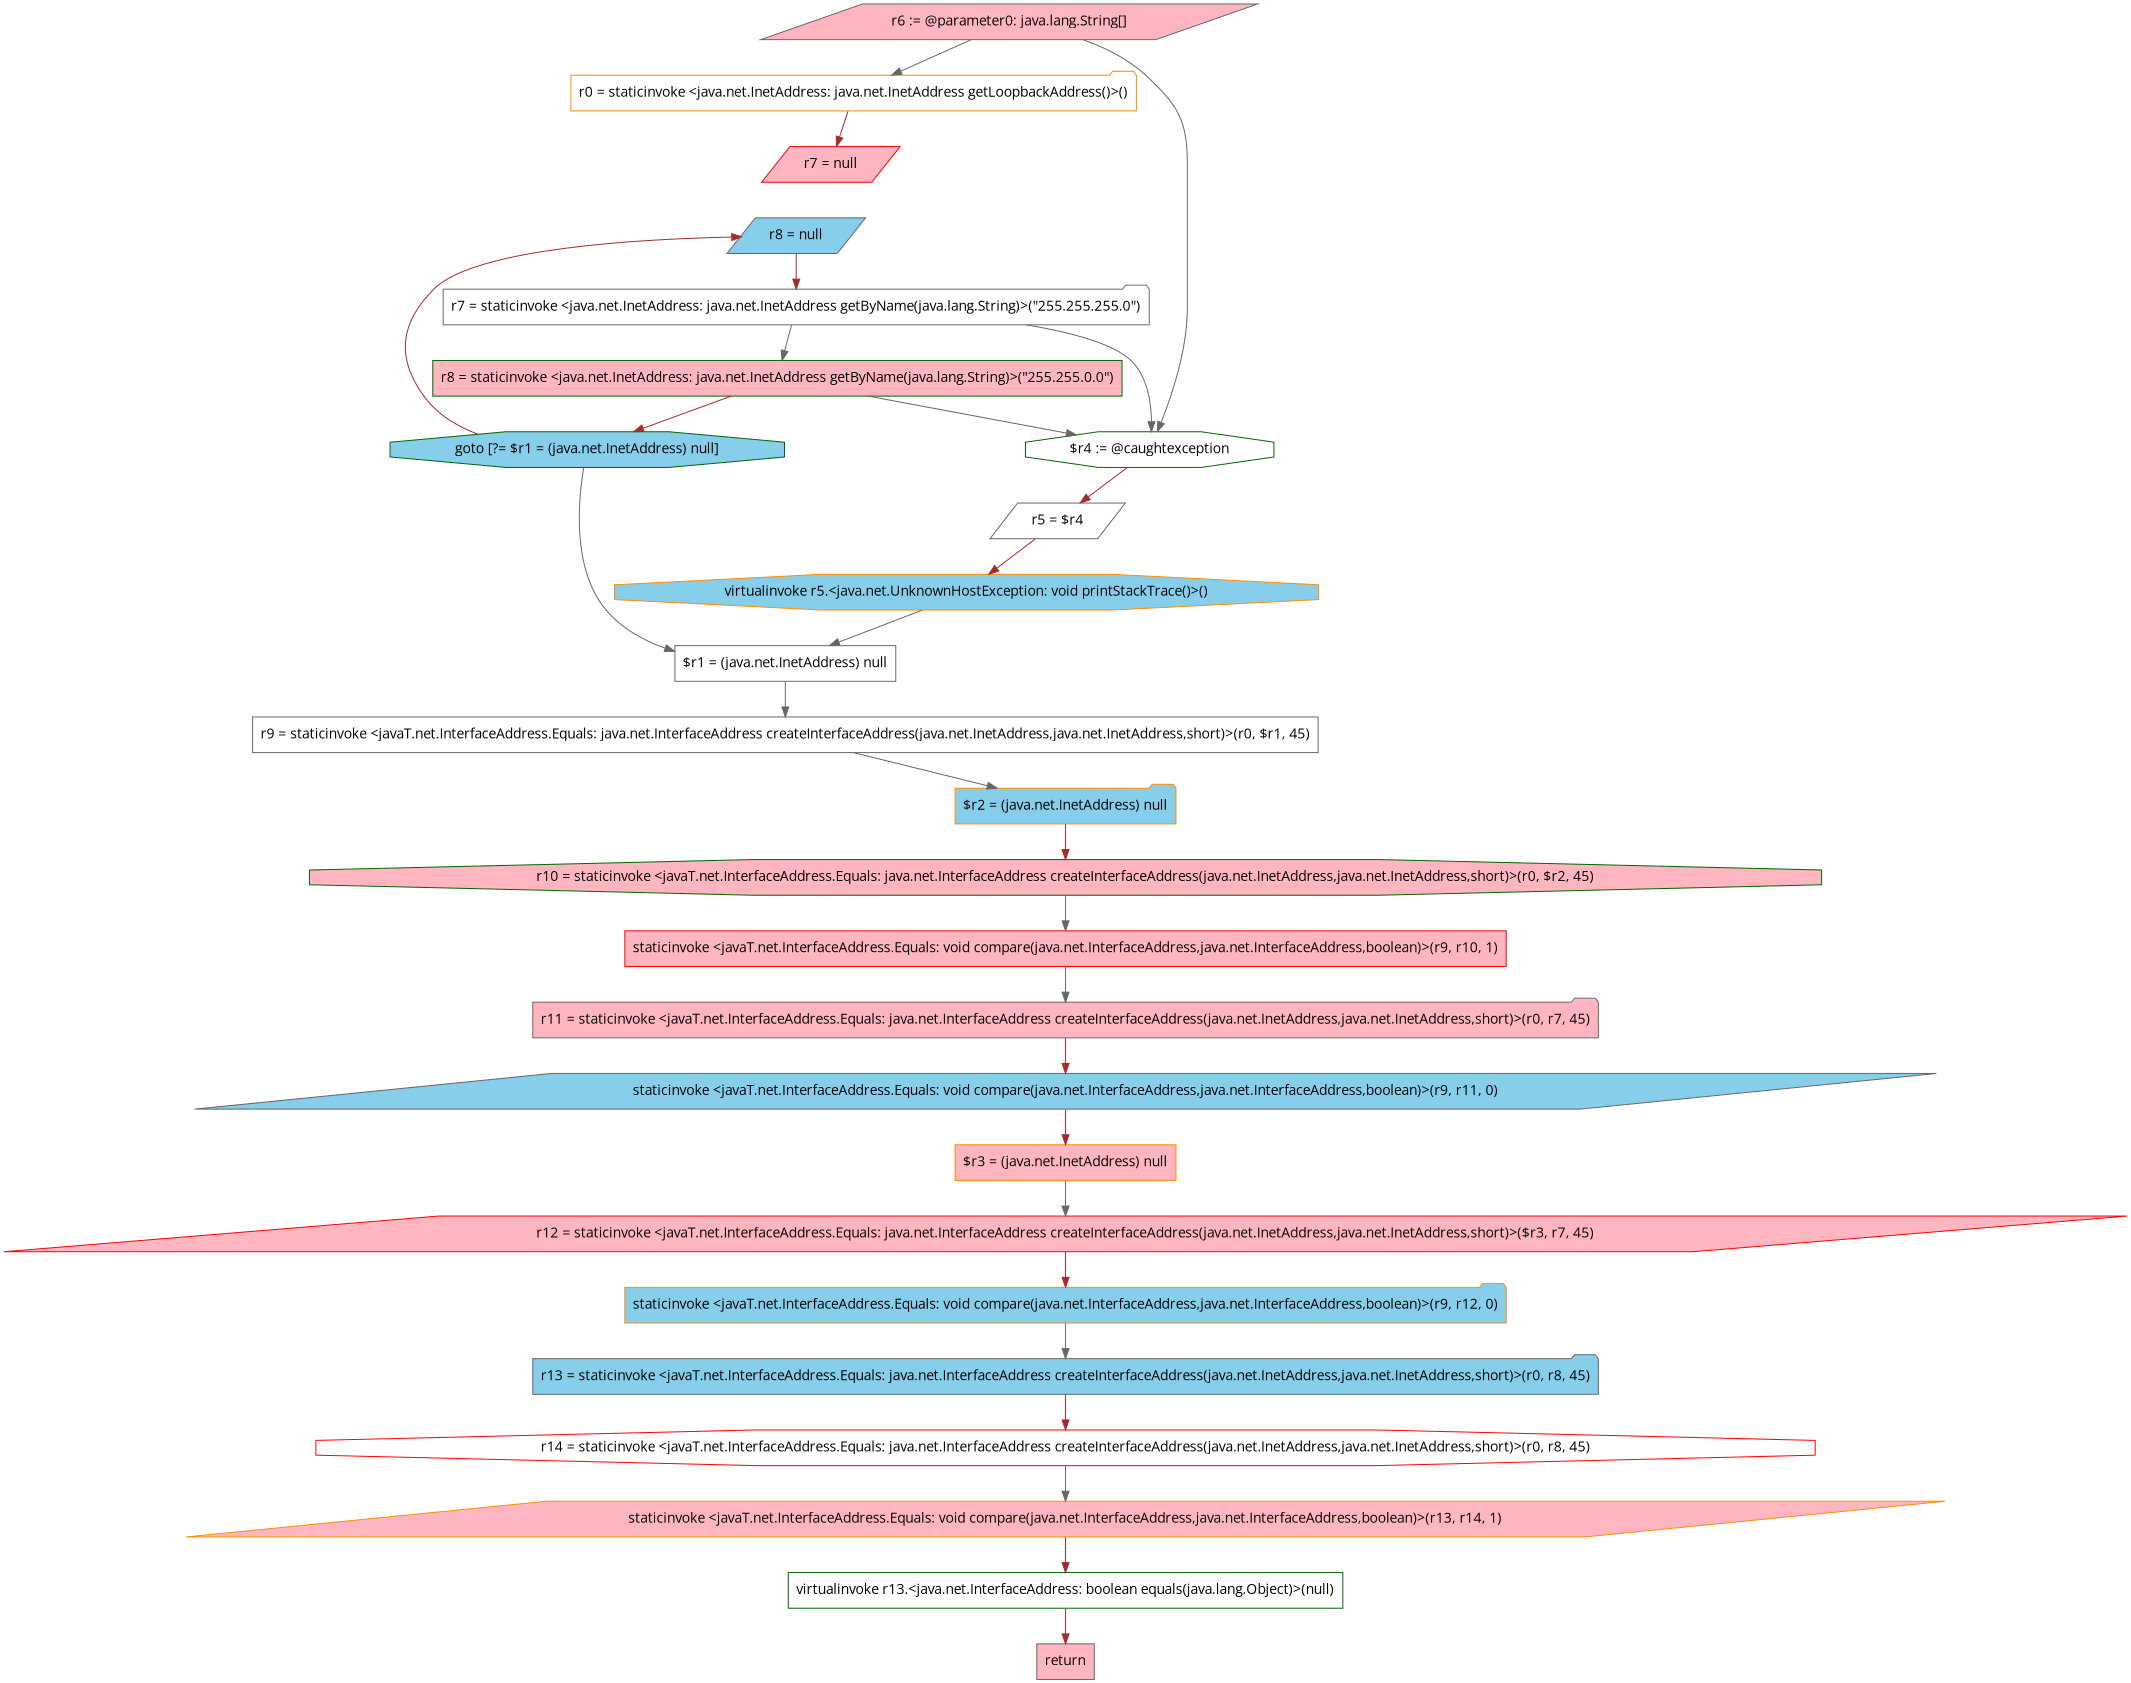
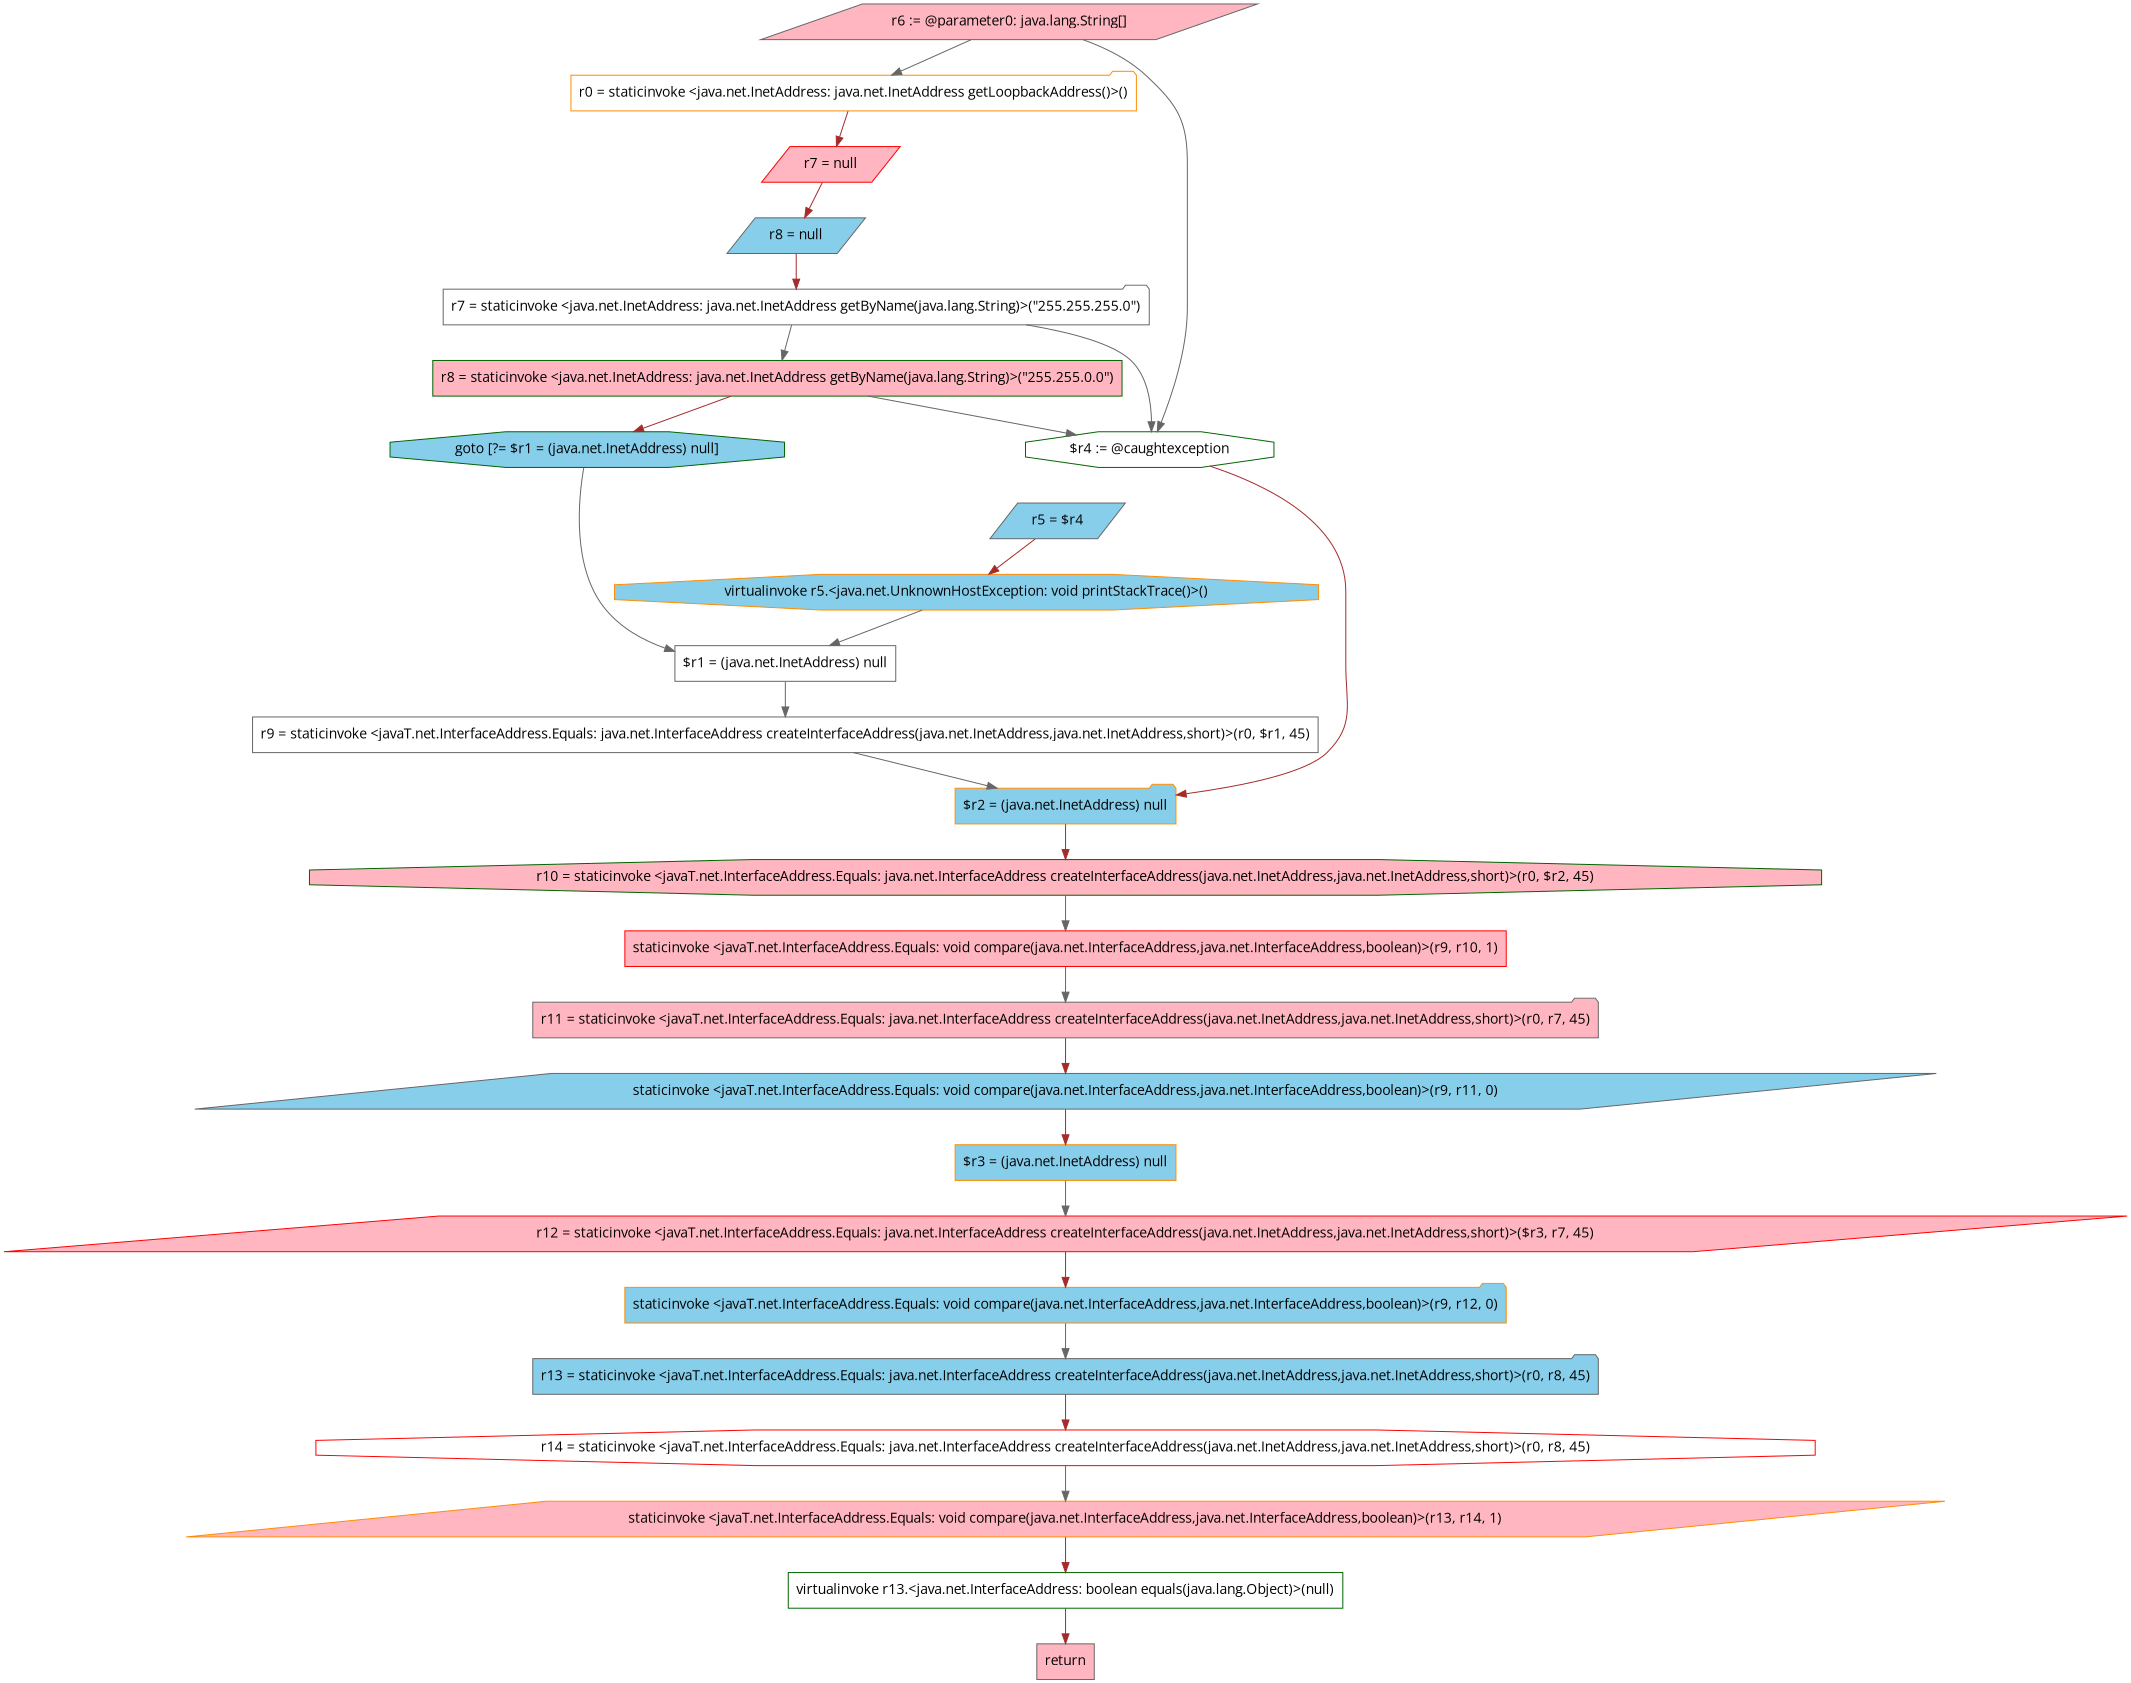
(487, 263) -> (816, 196)
(1108, 482) -> (1346, 650)
(1058, 521) -> (1058, 521)
(1066, 1163) -> (1066, 1163)
